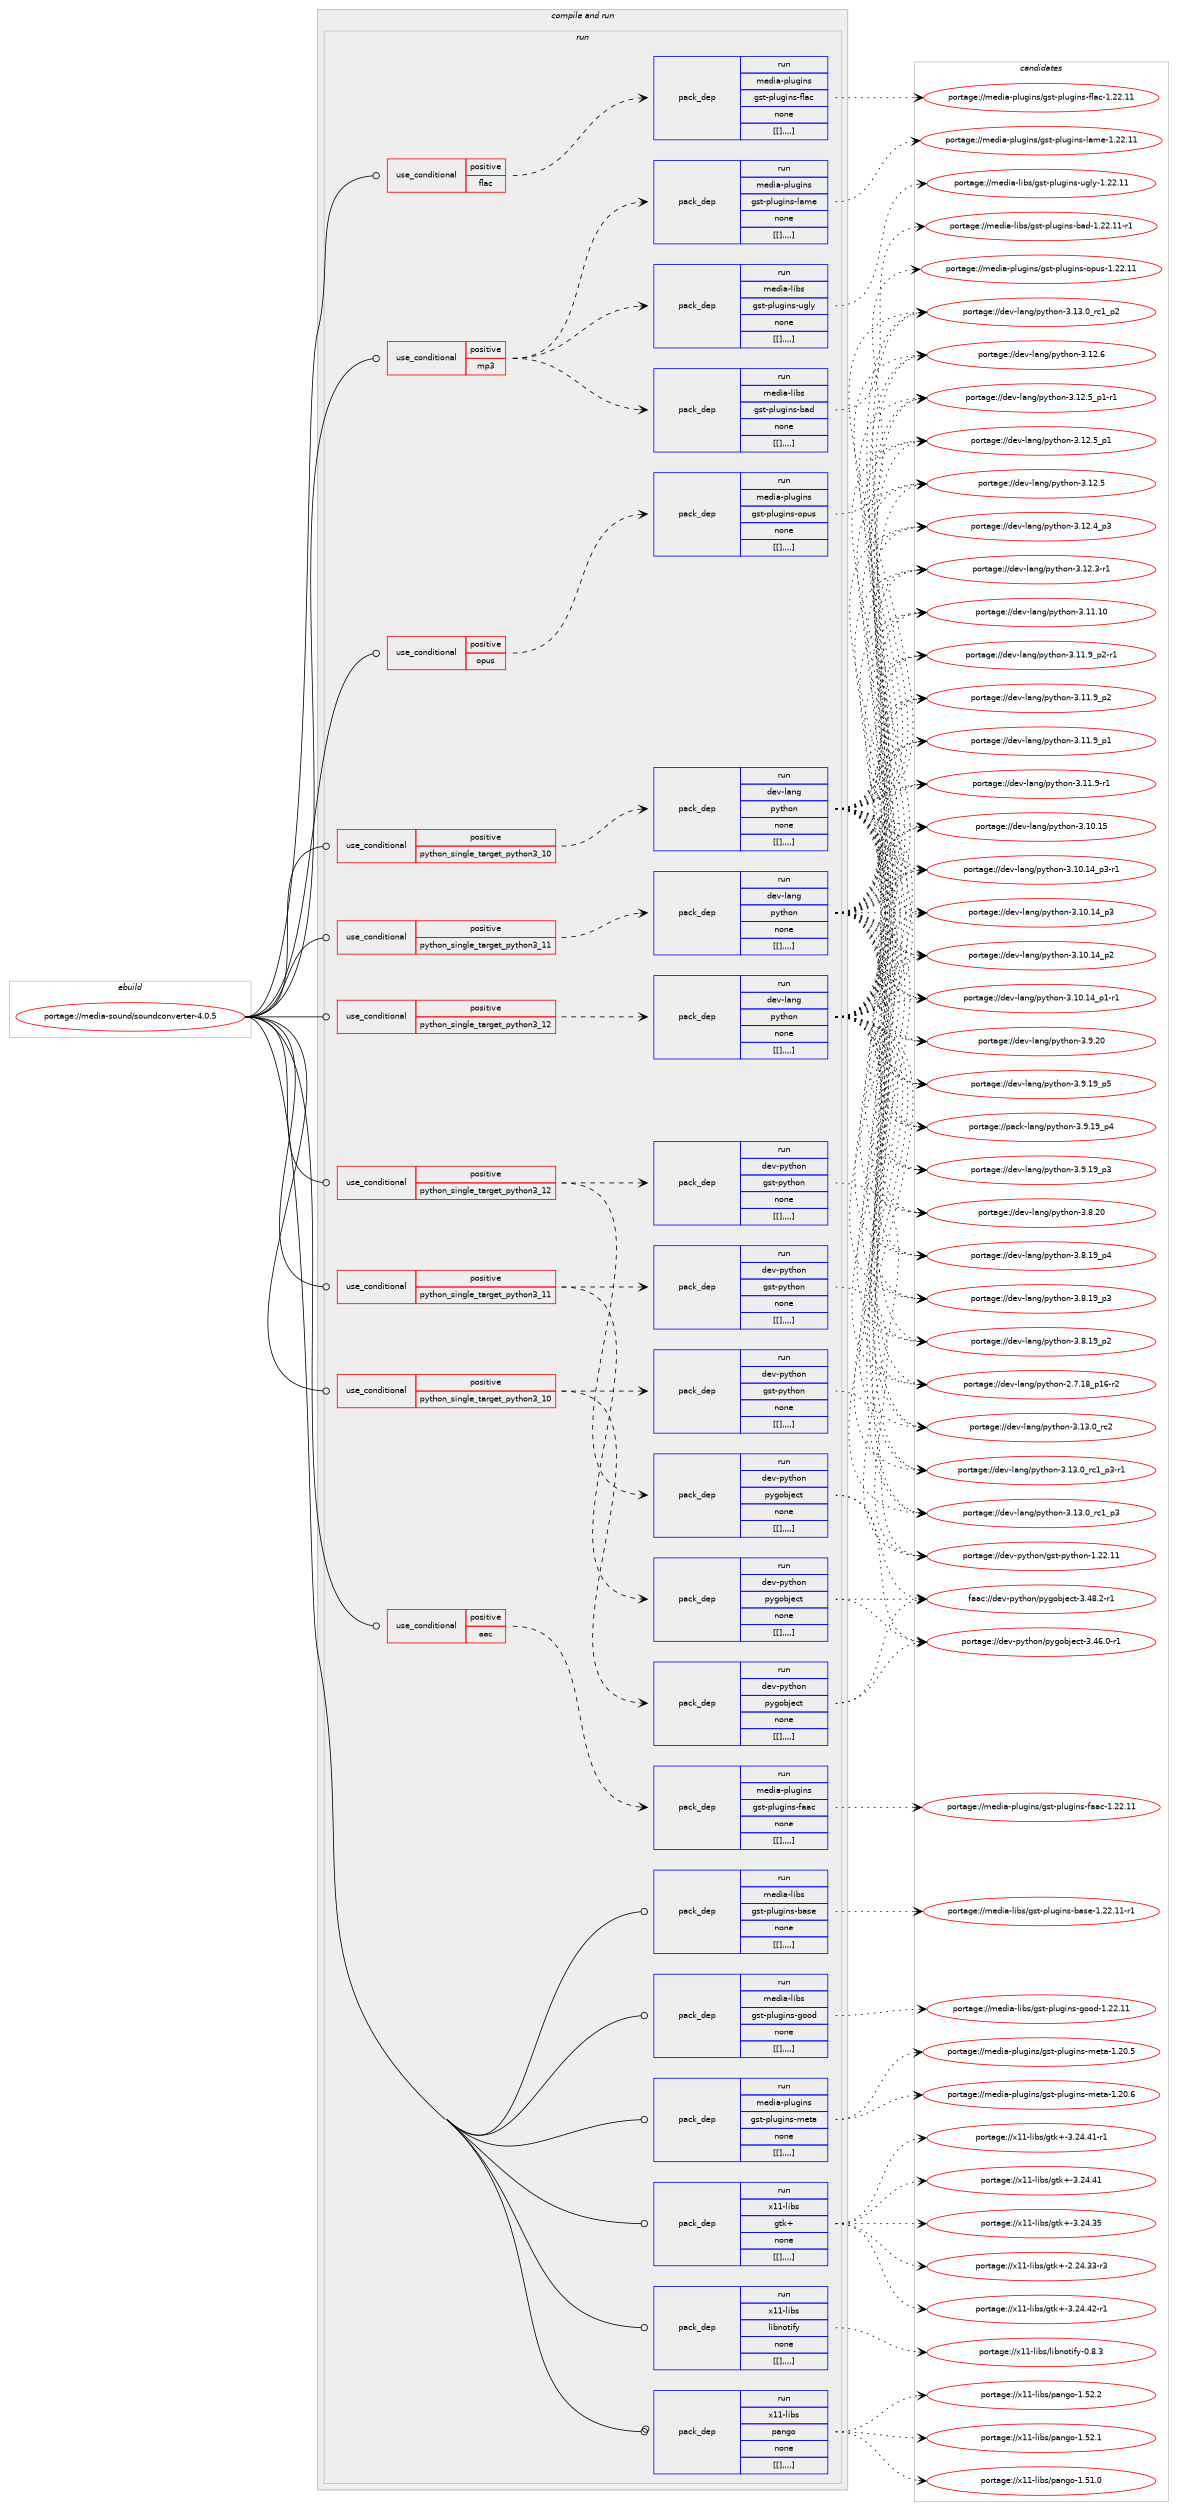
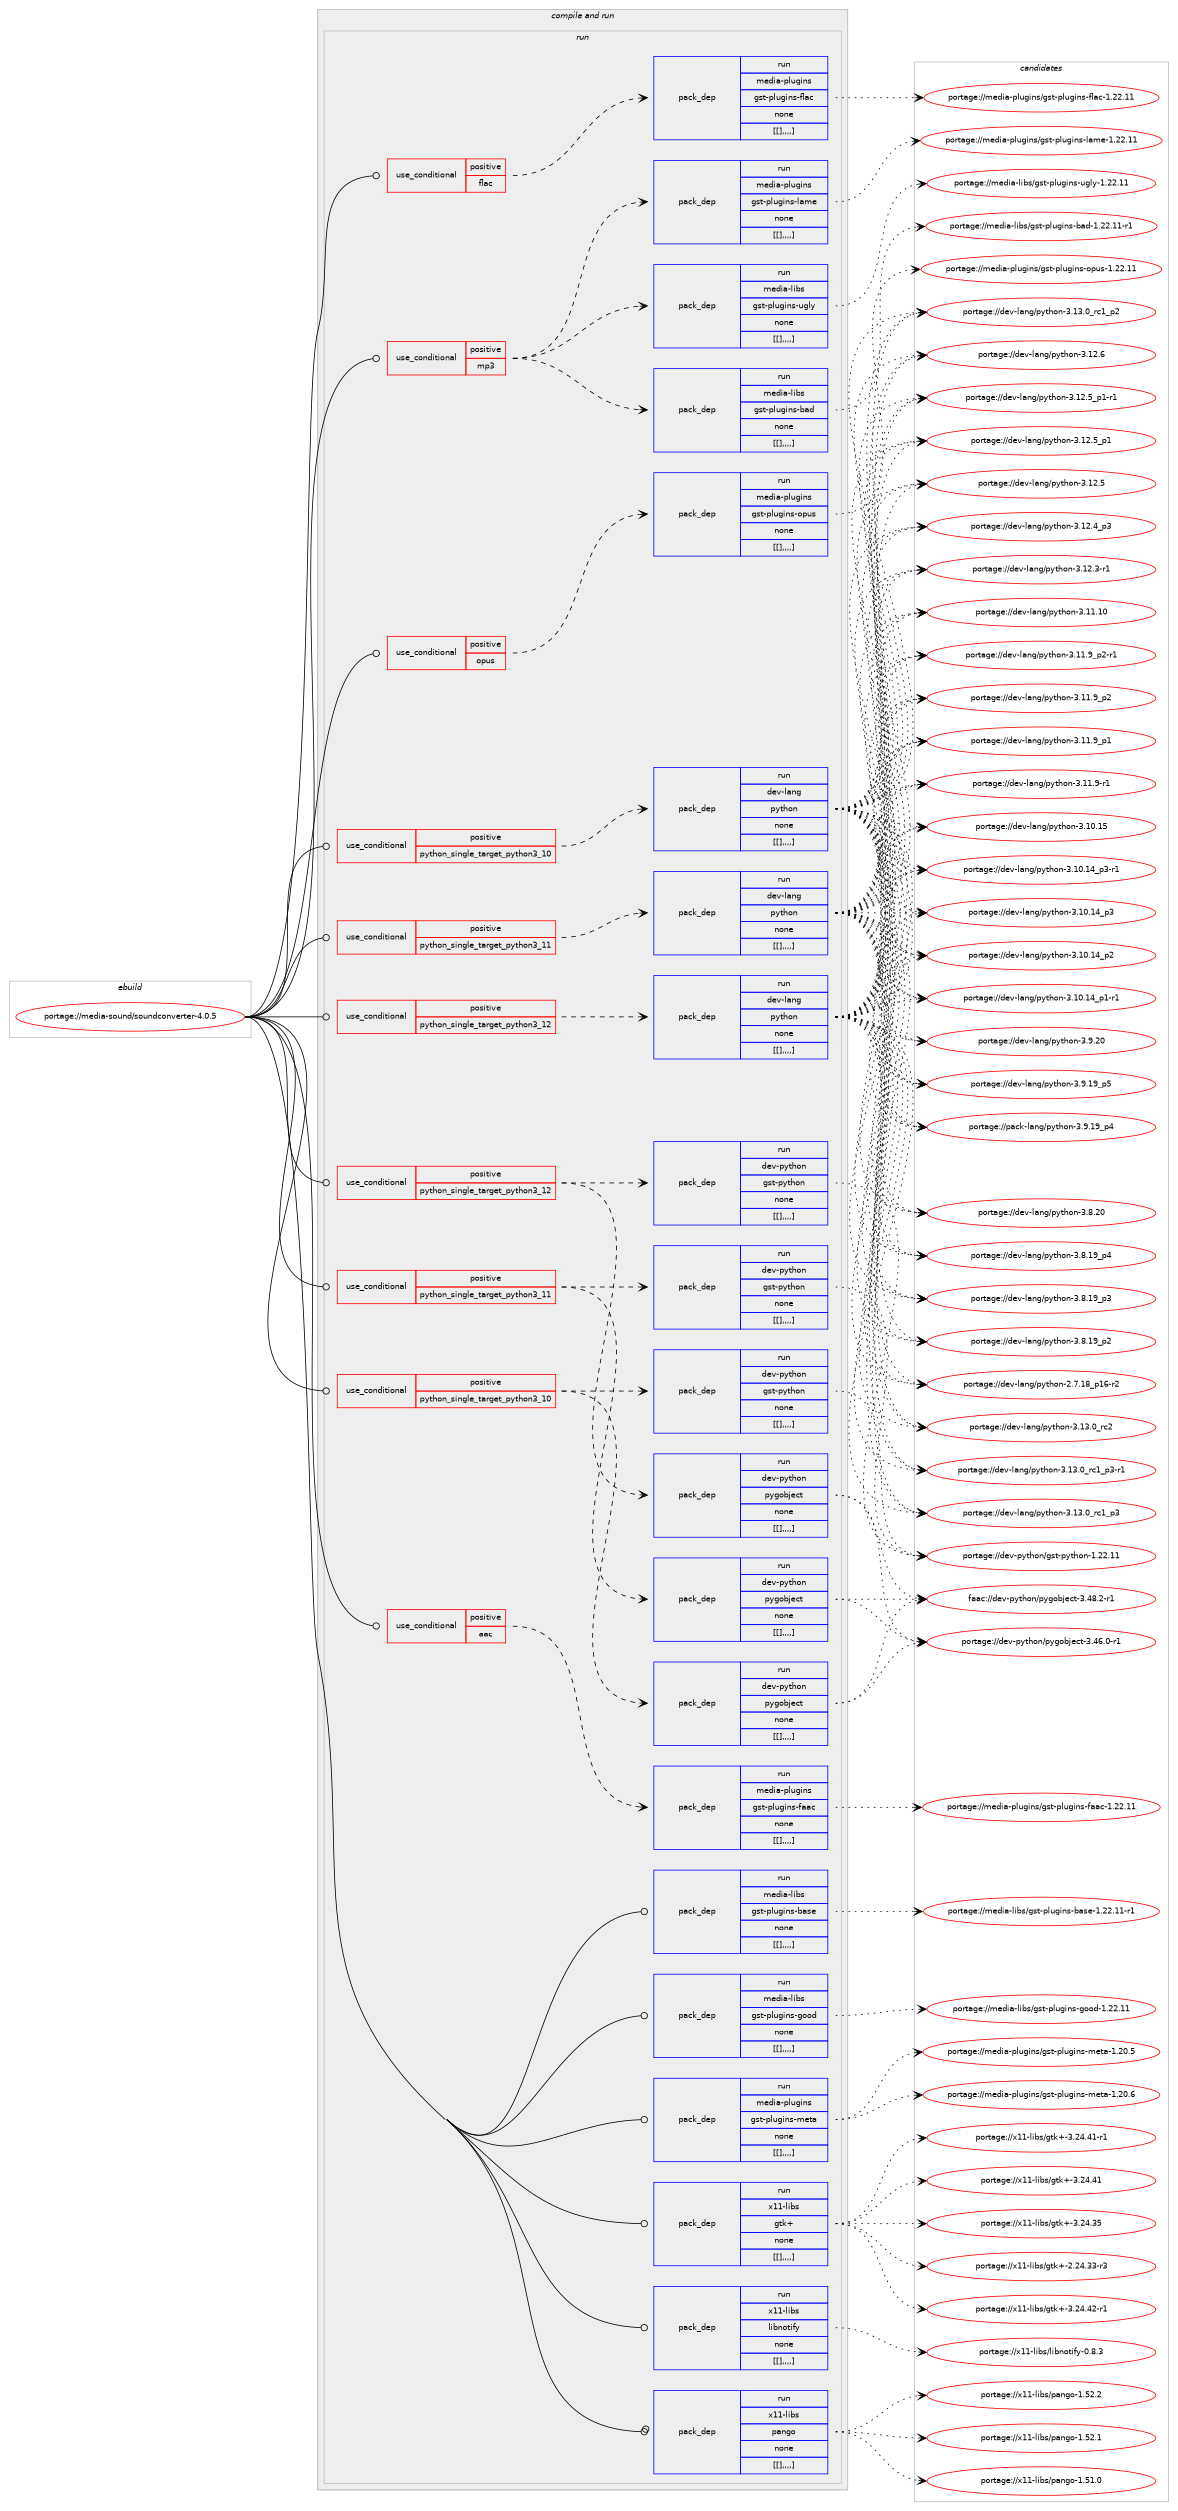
(1041, 1170) -> none
